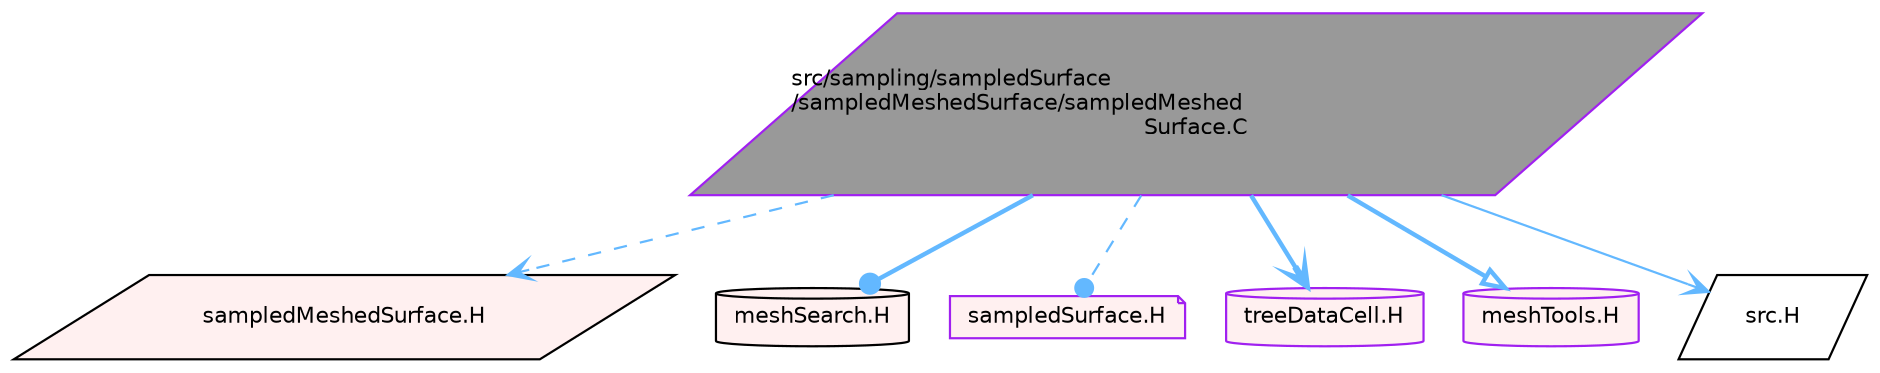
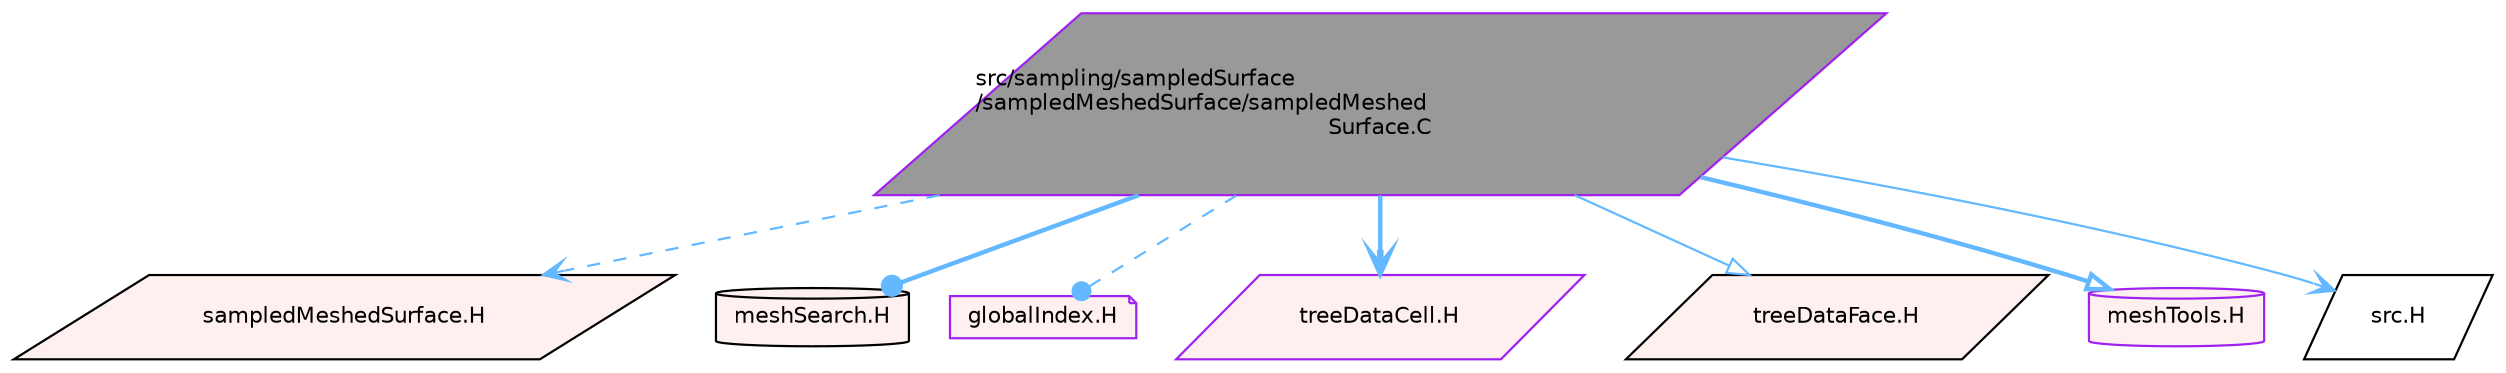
(1068, 317) -> (1043, 317)
(1325, 317) -> (1380, 317)
none -> (1837, 317)
